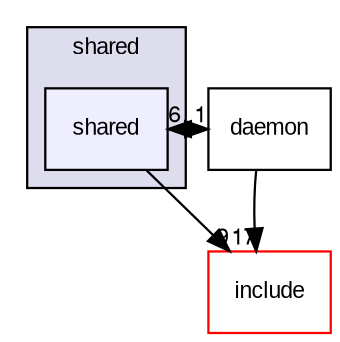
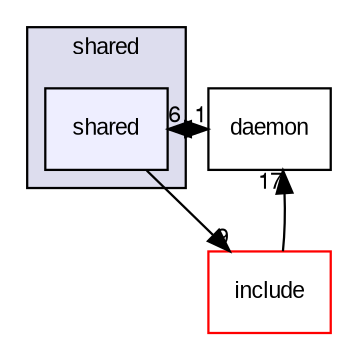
(254, 200) -> (285, 222)
